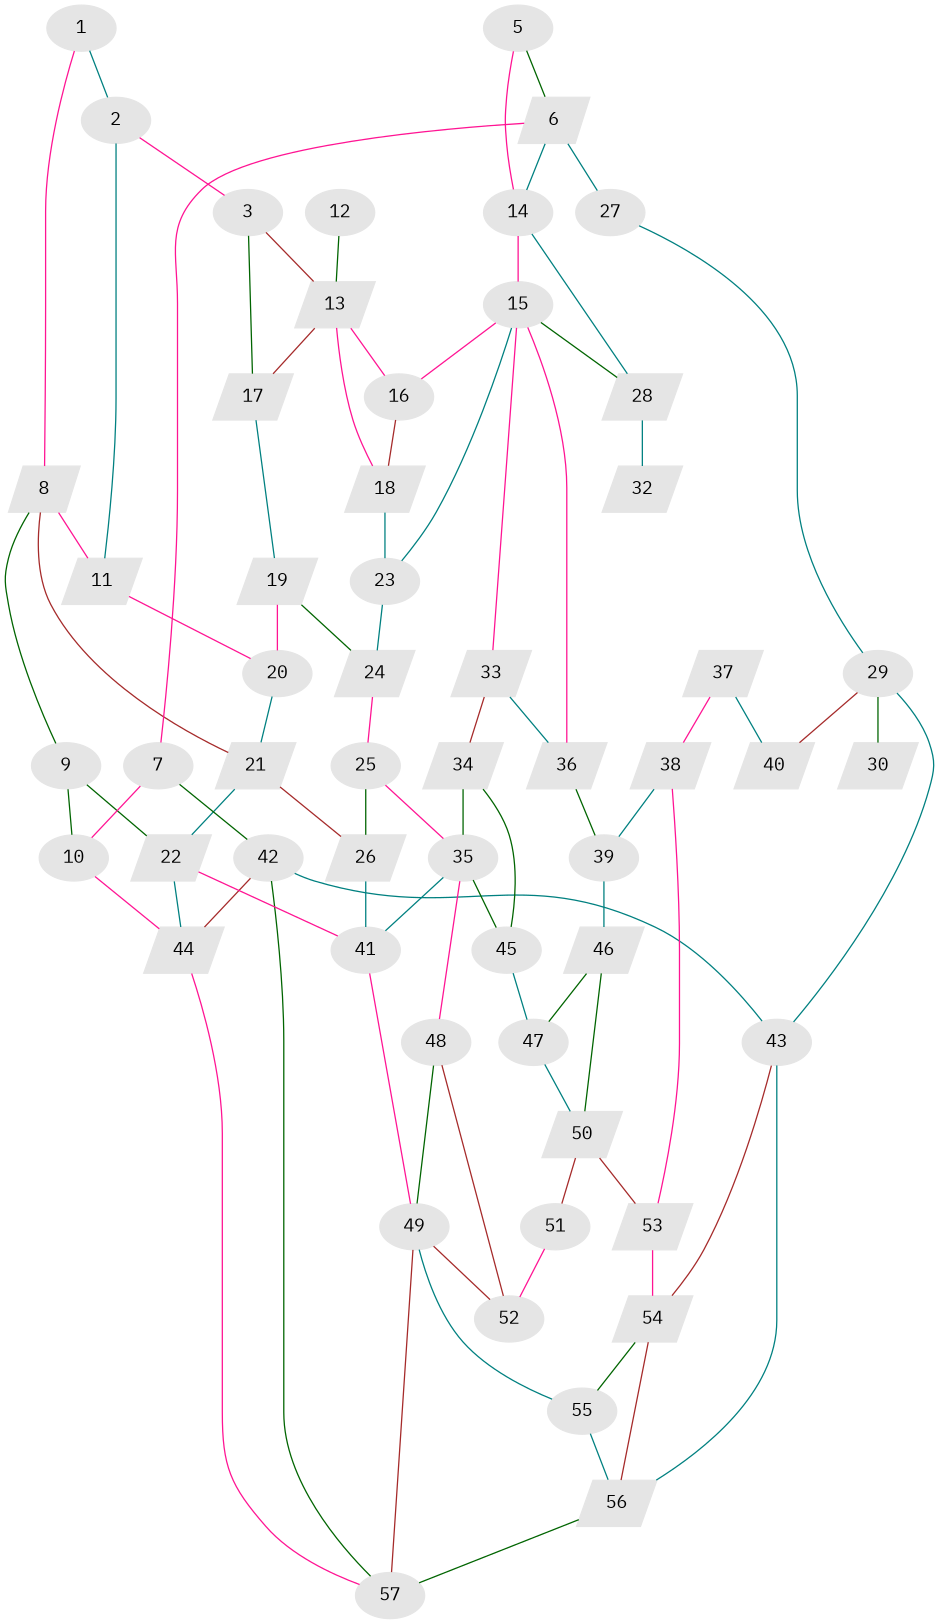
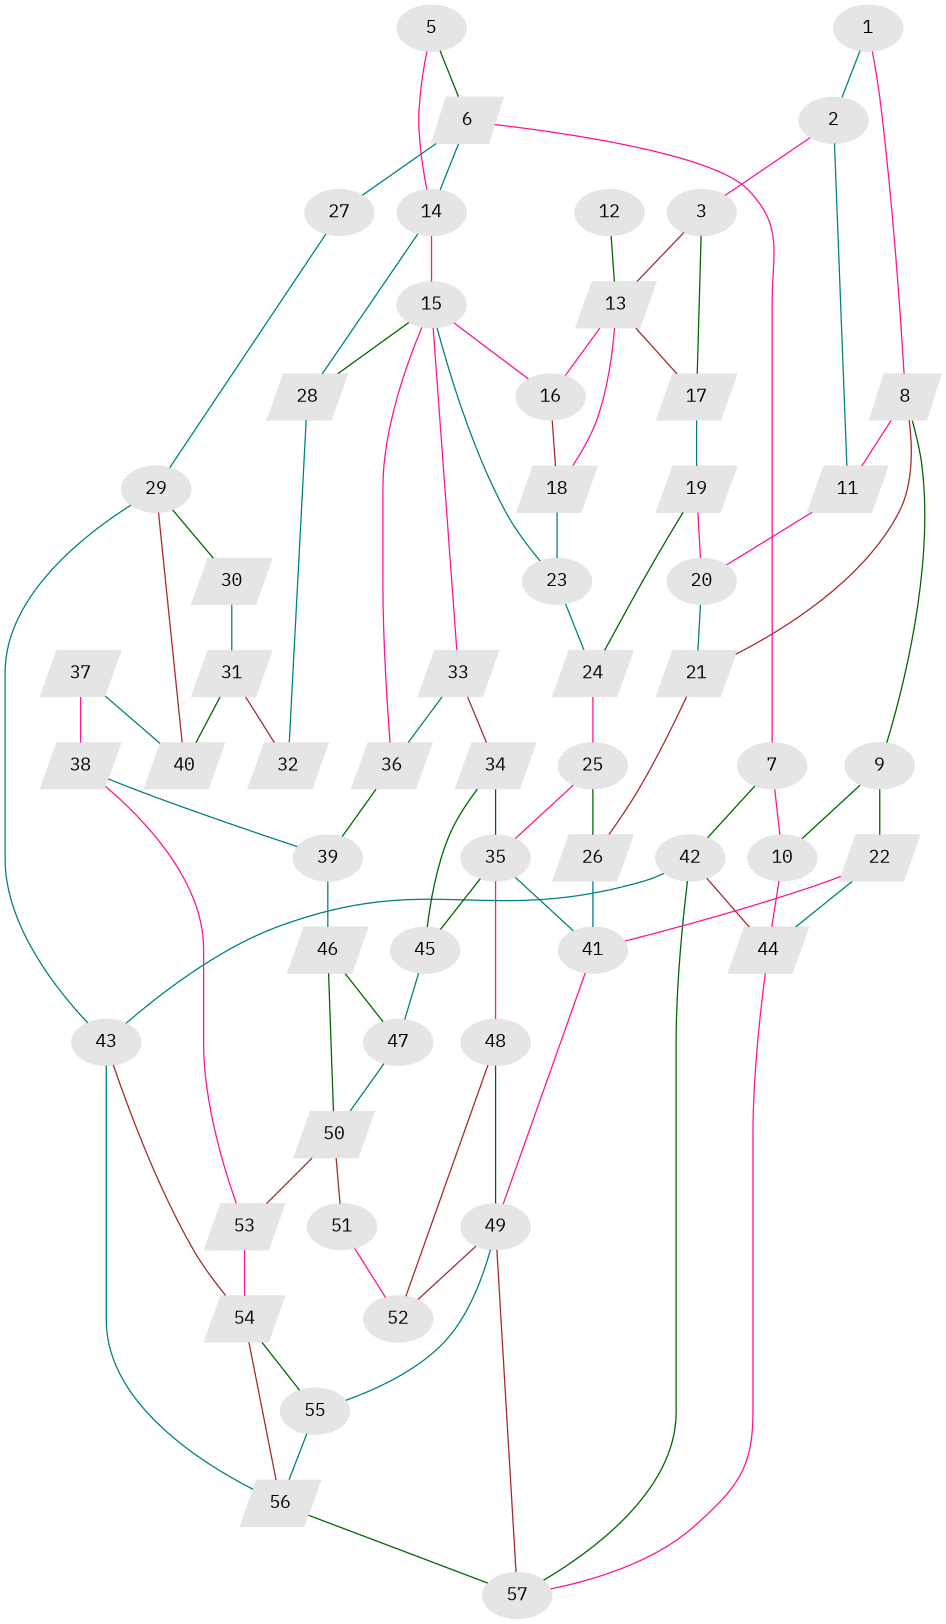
none -> (232, 674)
(208, 818) -> none
